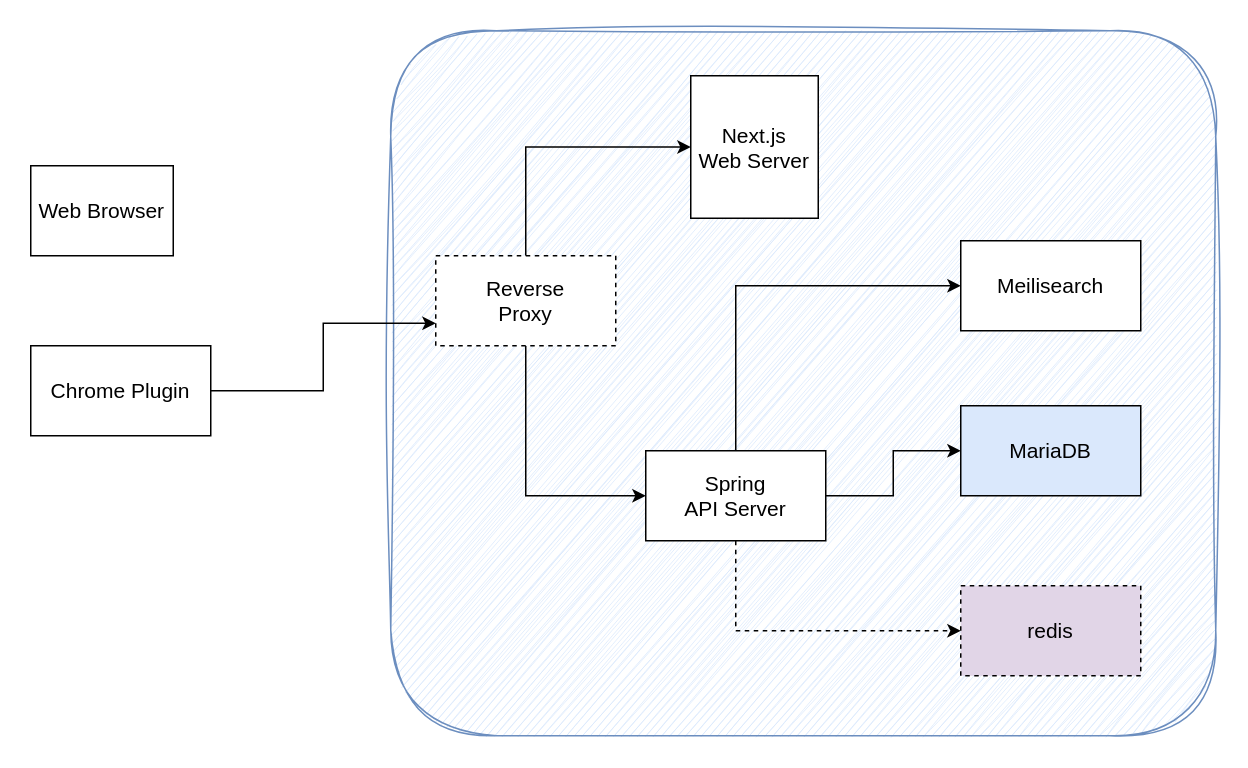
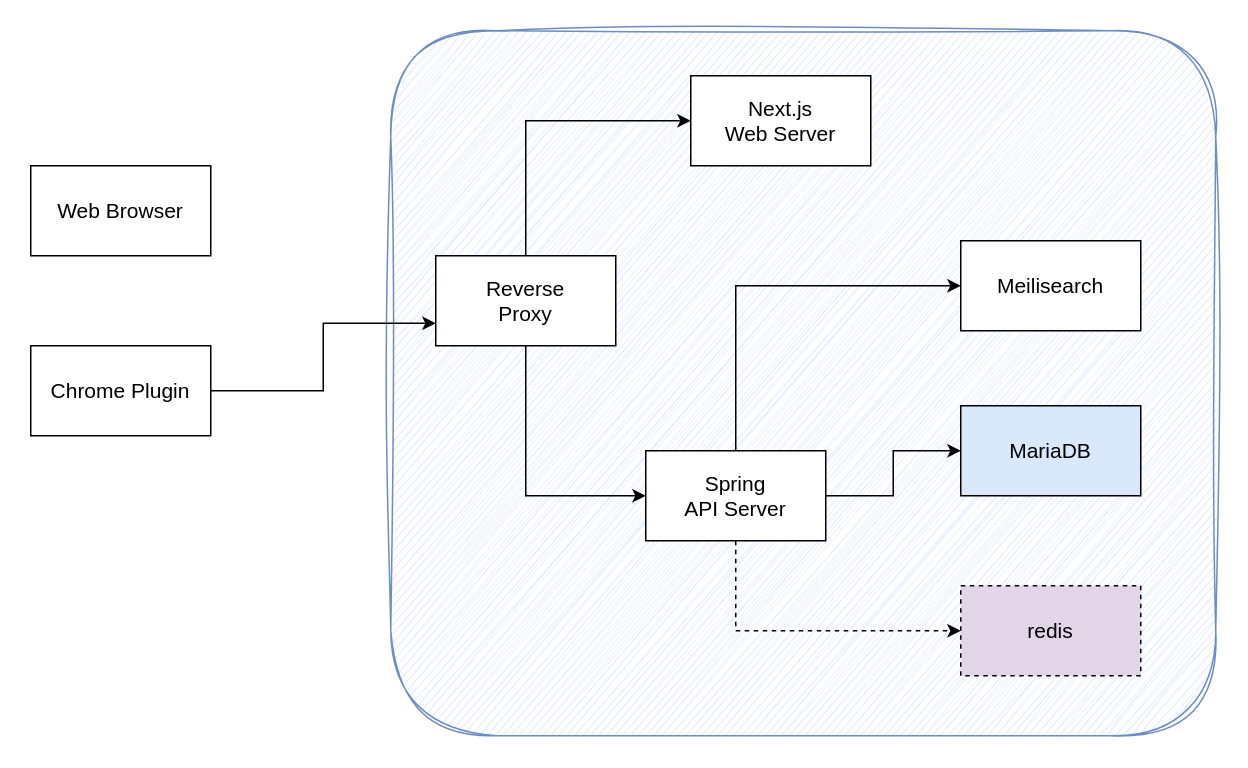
(755, 147) -> (781, 121)
(102, 211) -> (121, 211)
(526, 301) -> (526, 301)
